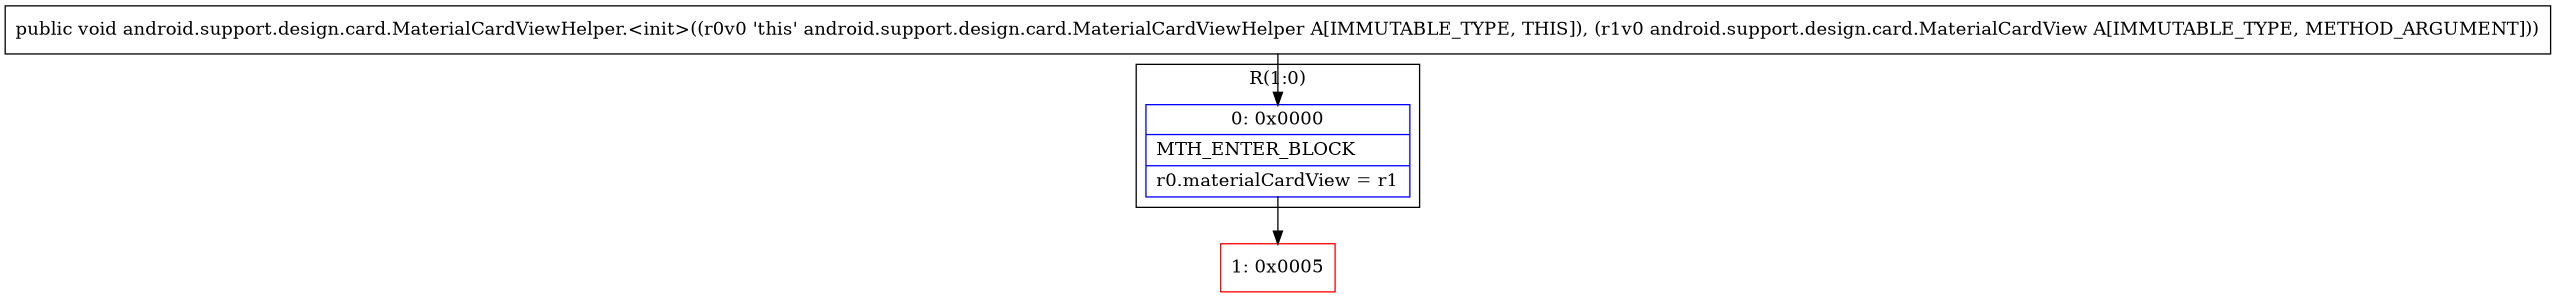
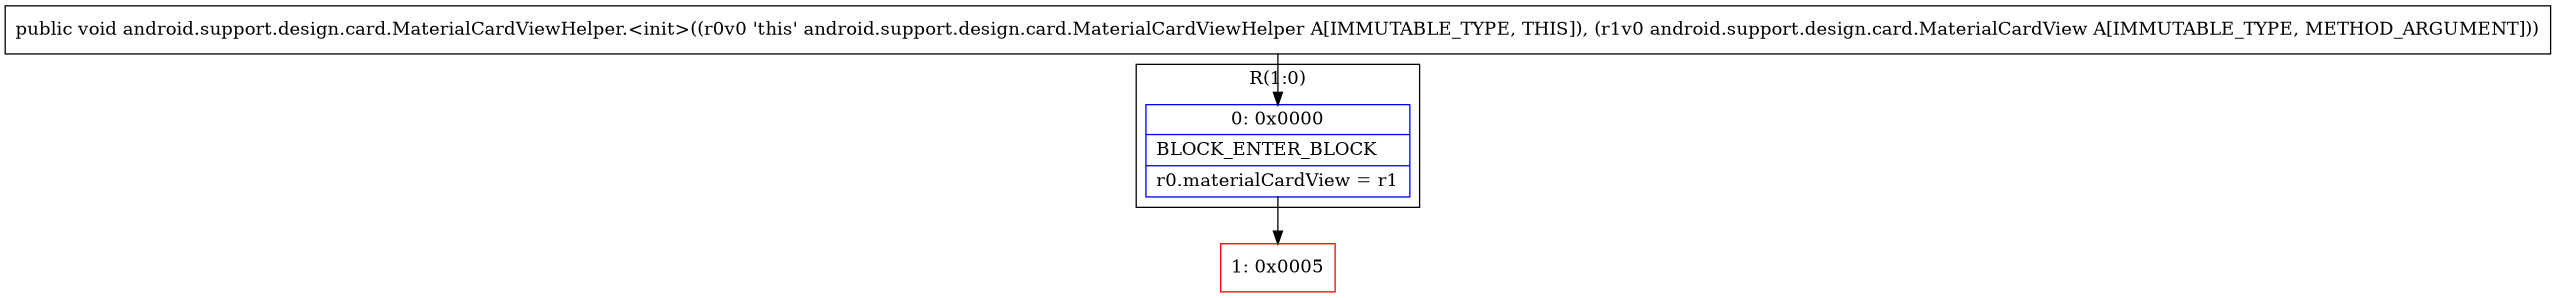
(1256, 149) -> (1267, 149)
